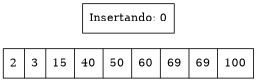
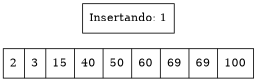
(128, 18) -> (128, 18)
